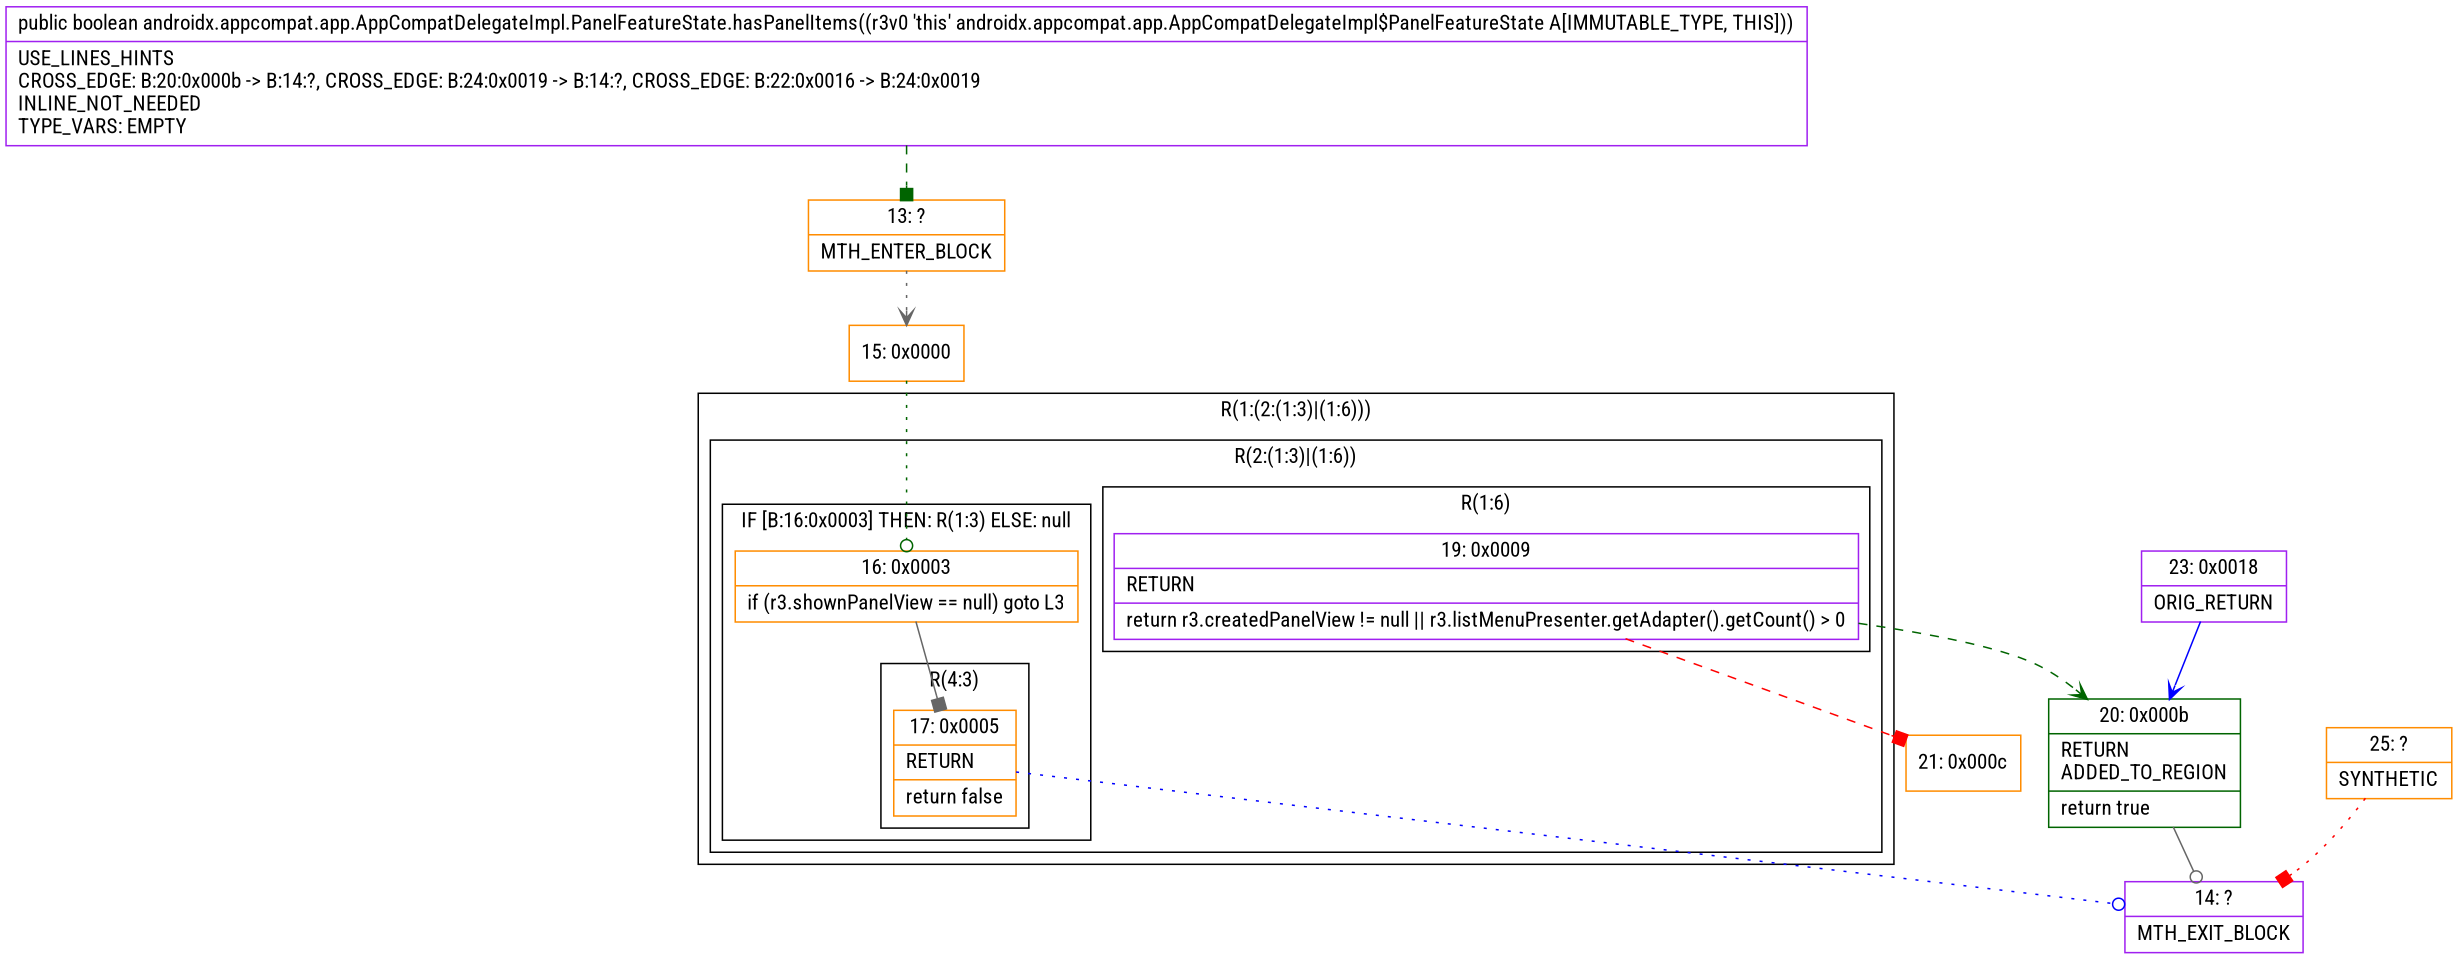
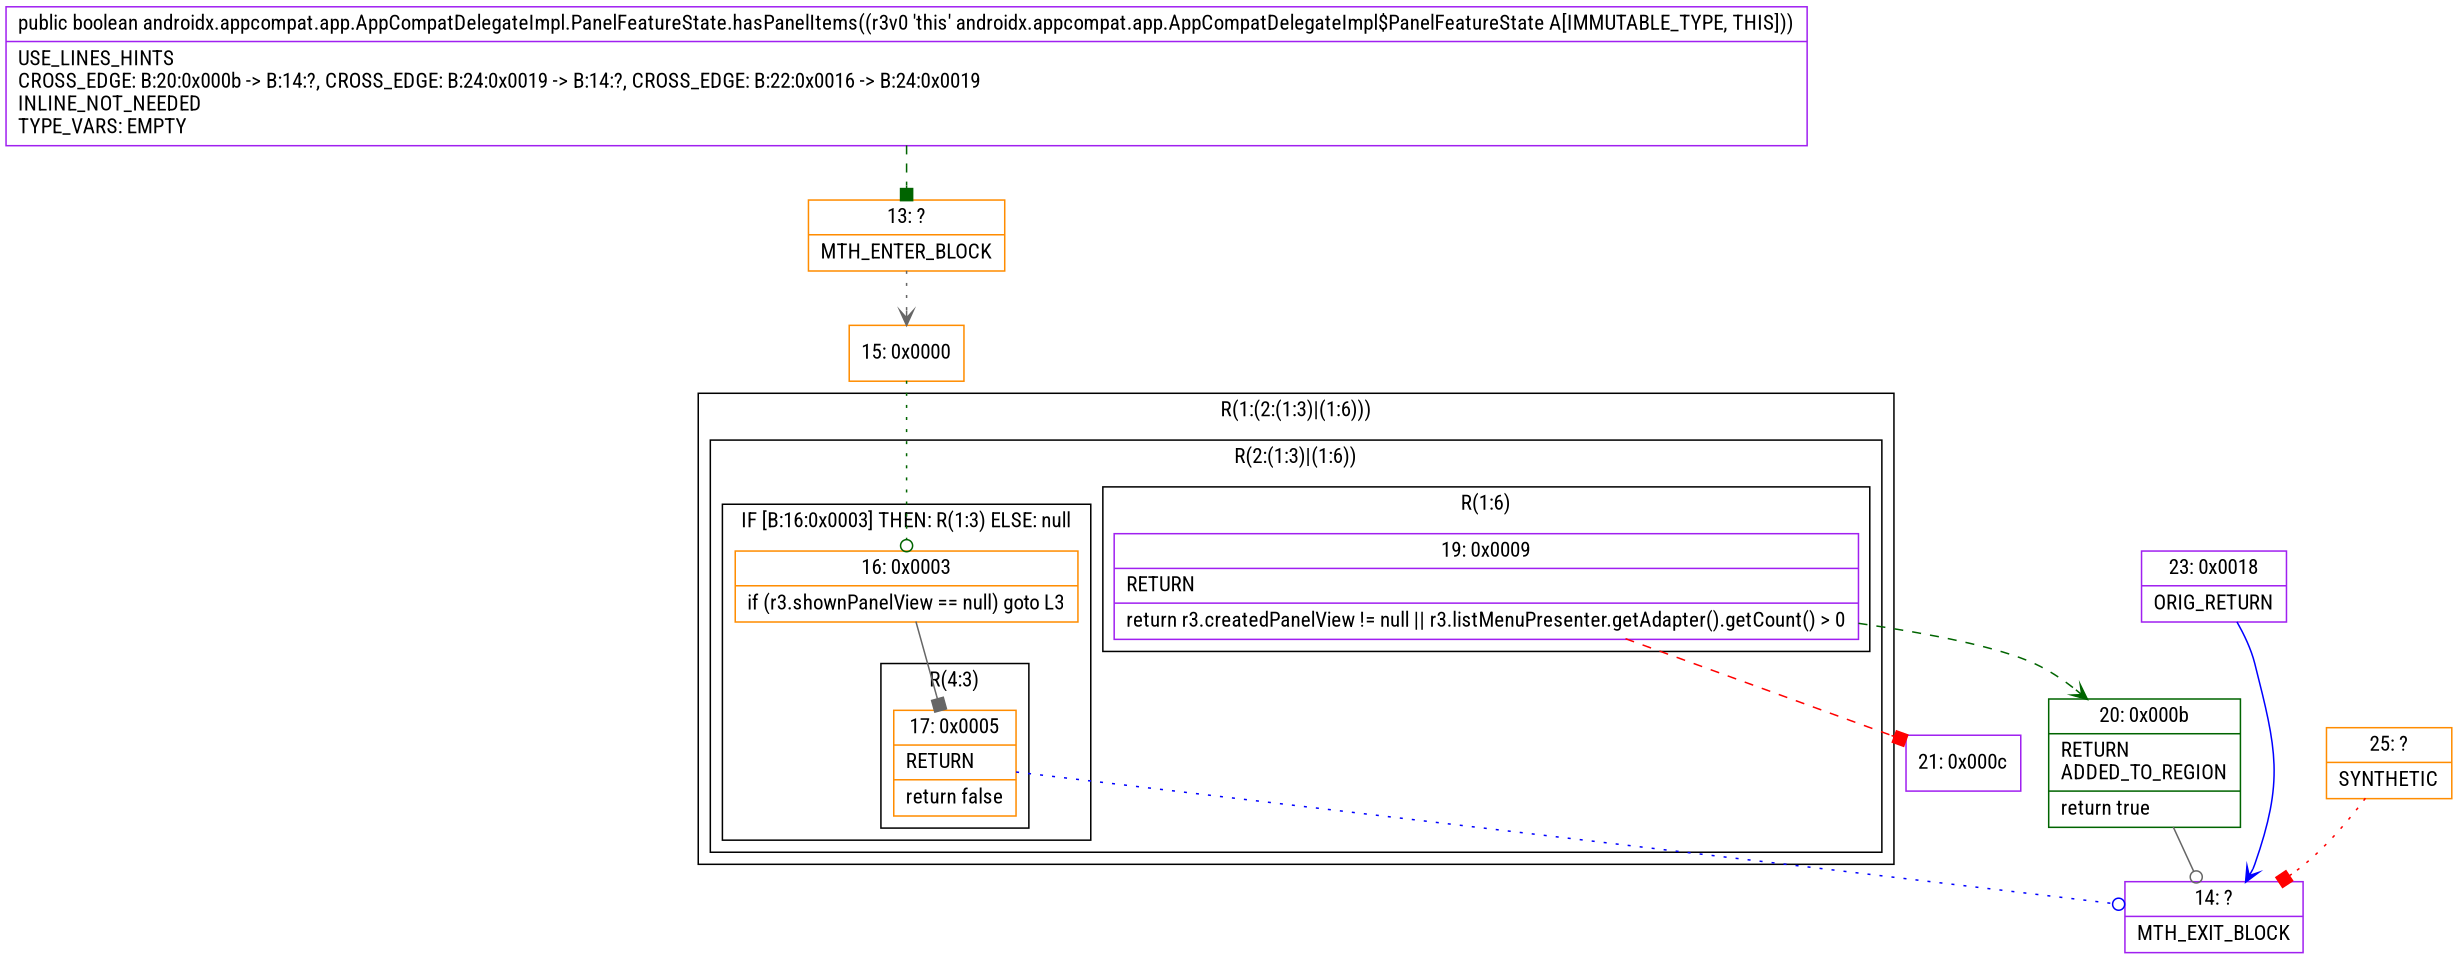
(2188, 653) -> (2272, 744)
(1963, 763) -> (1963, 763)
